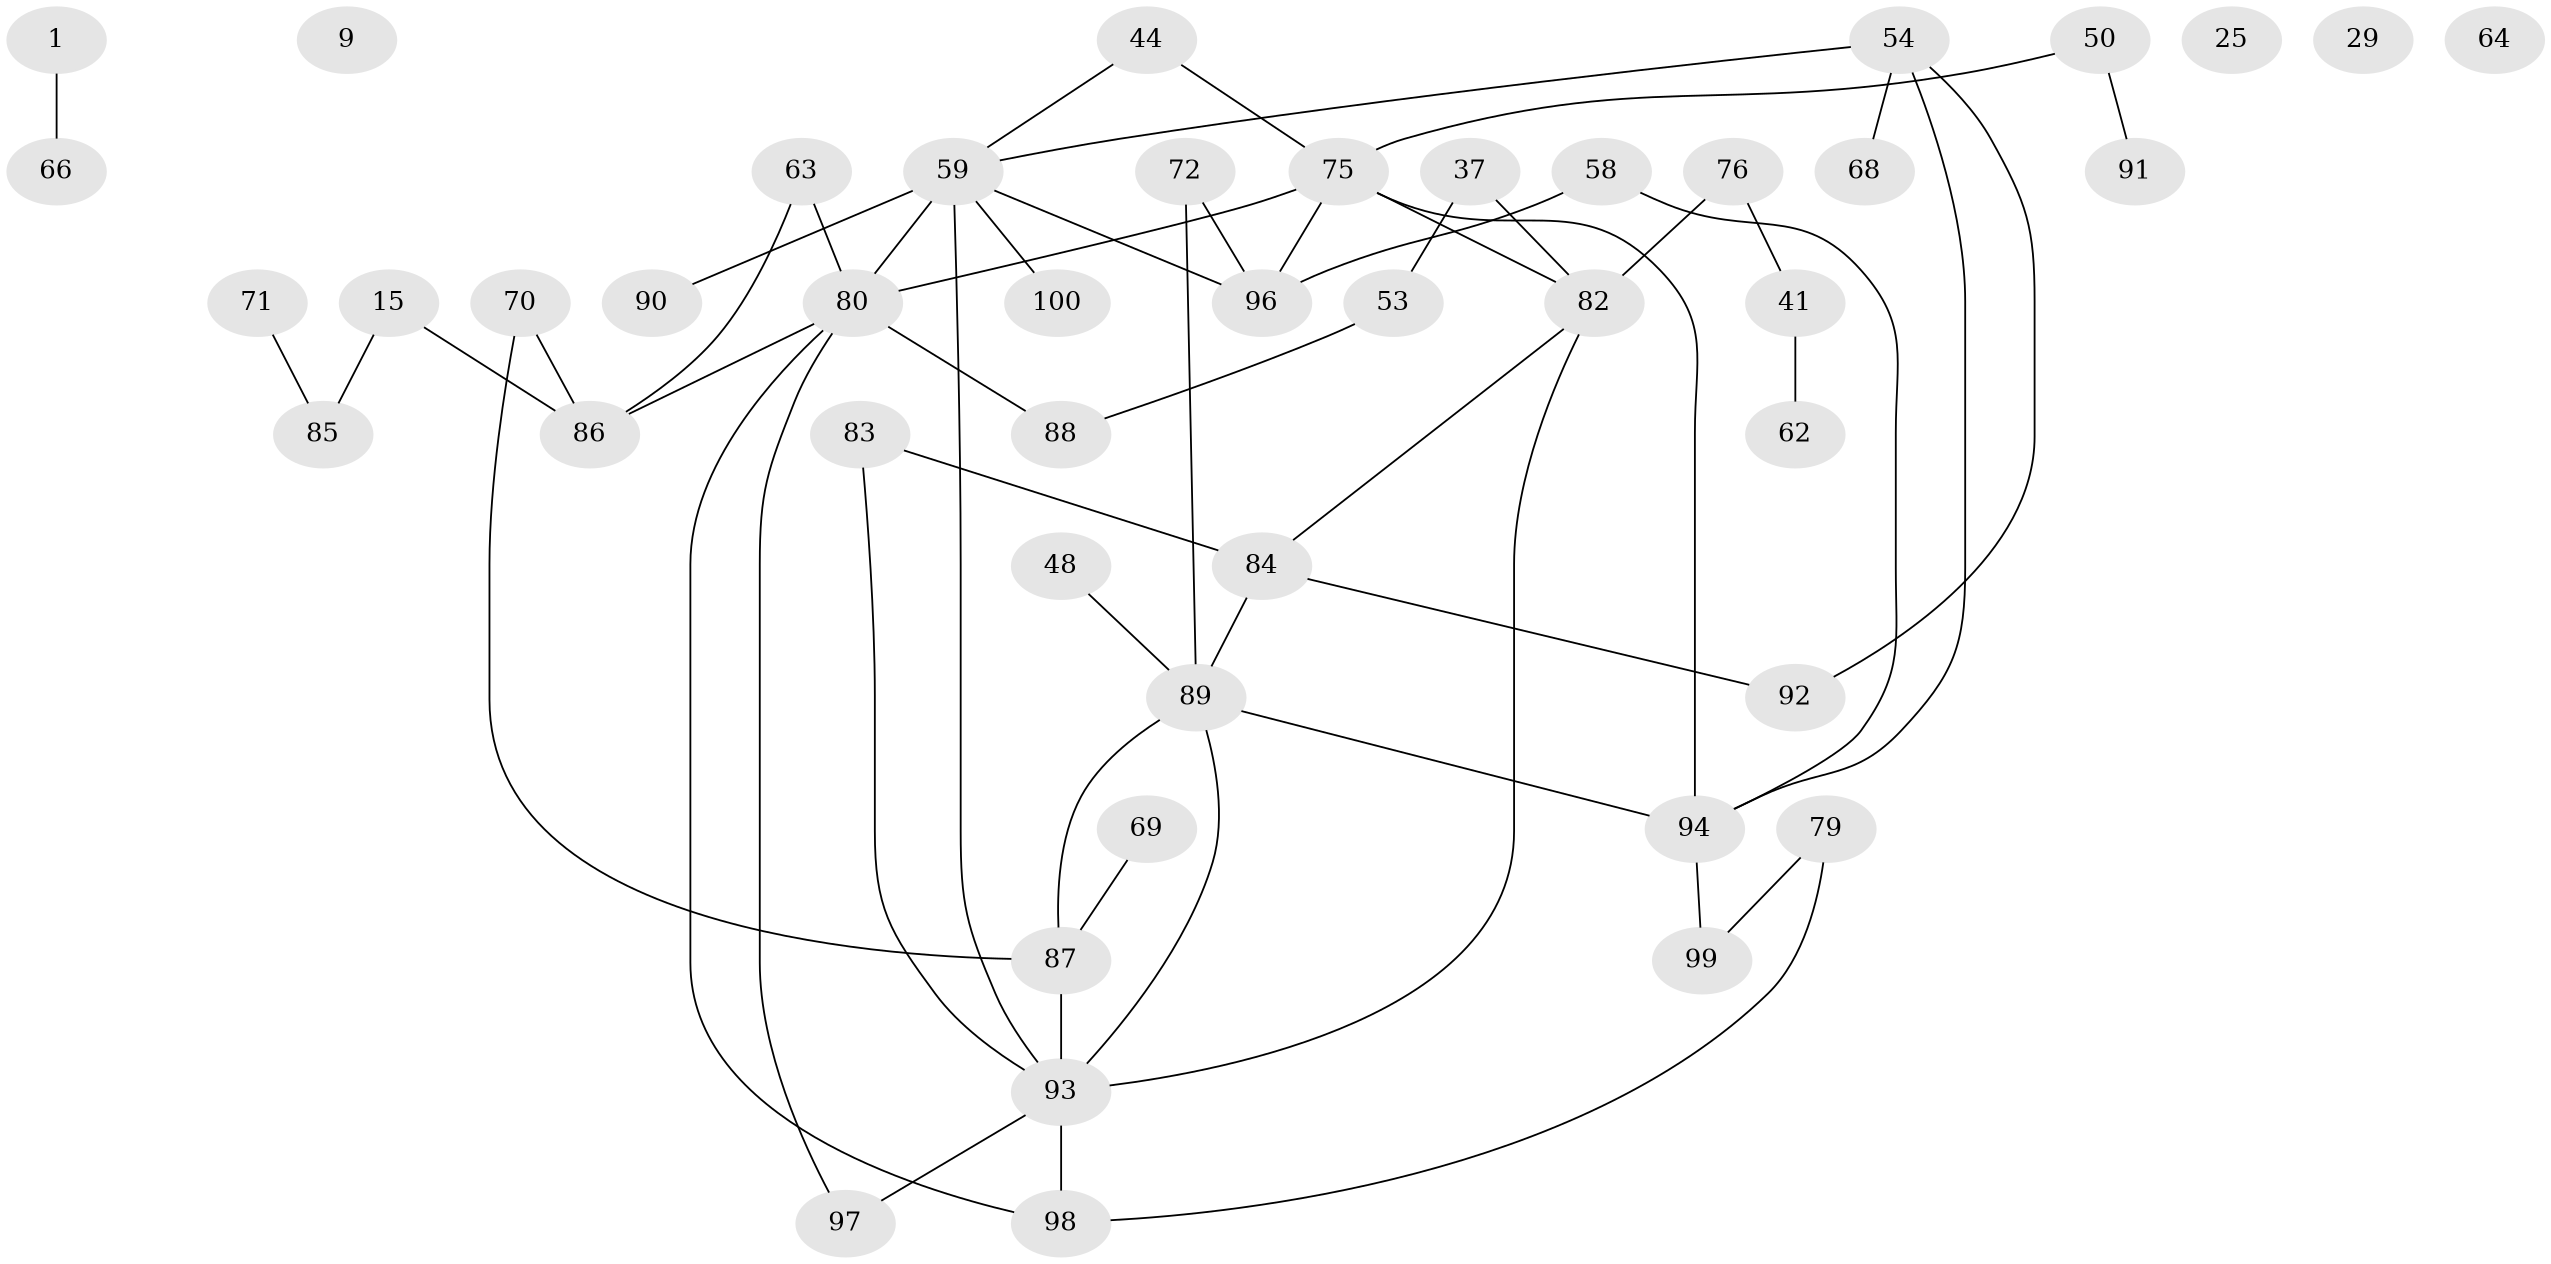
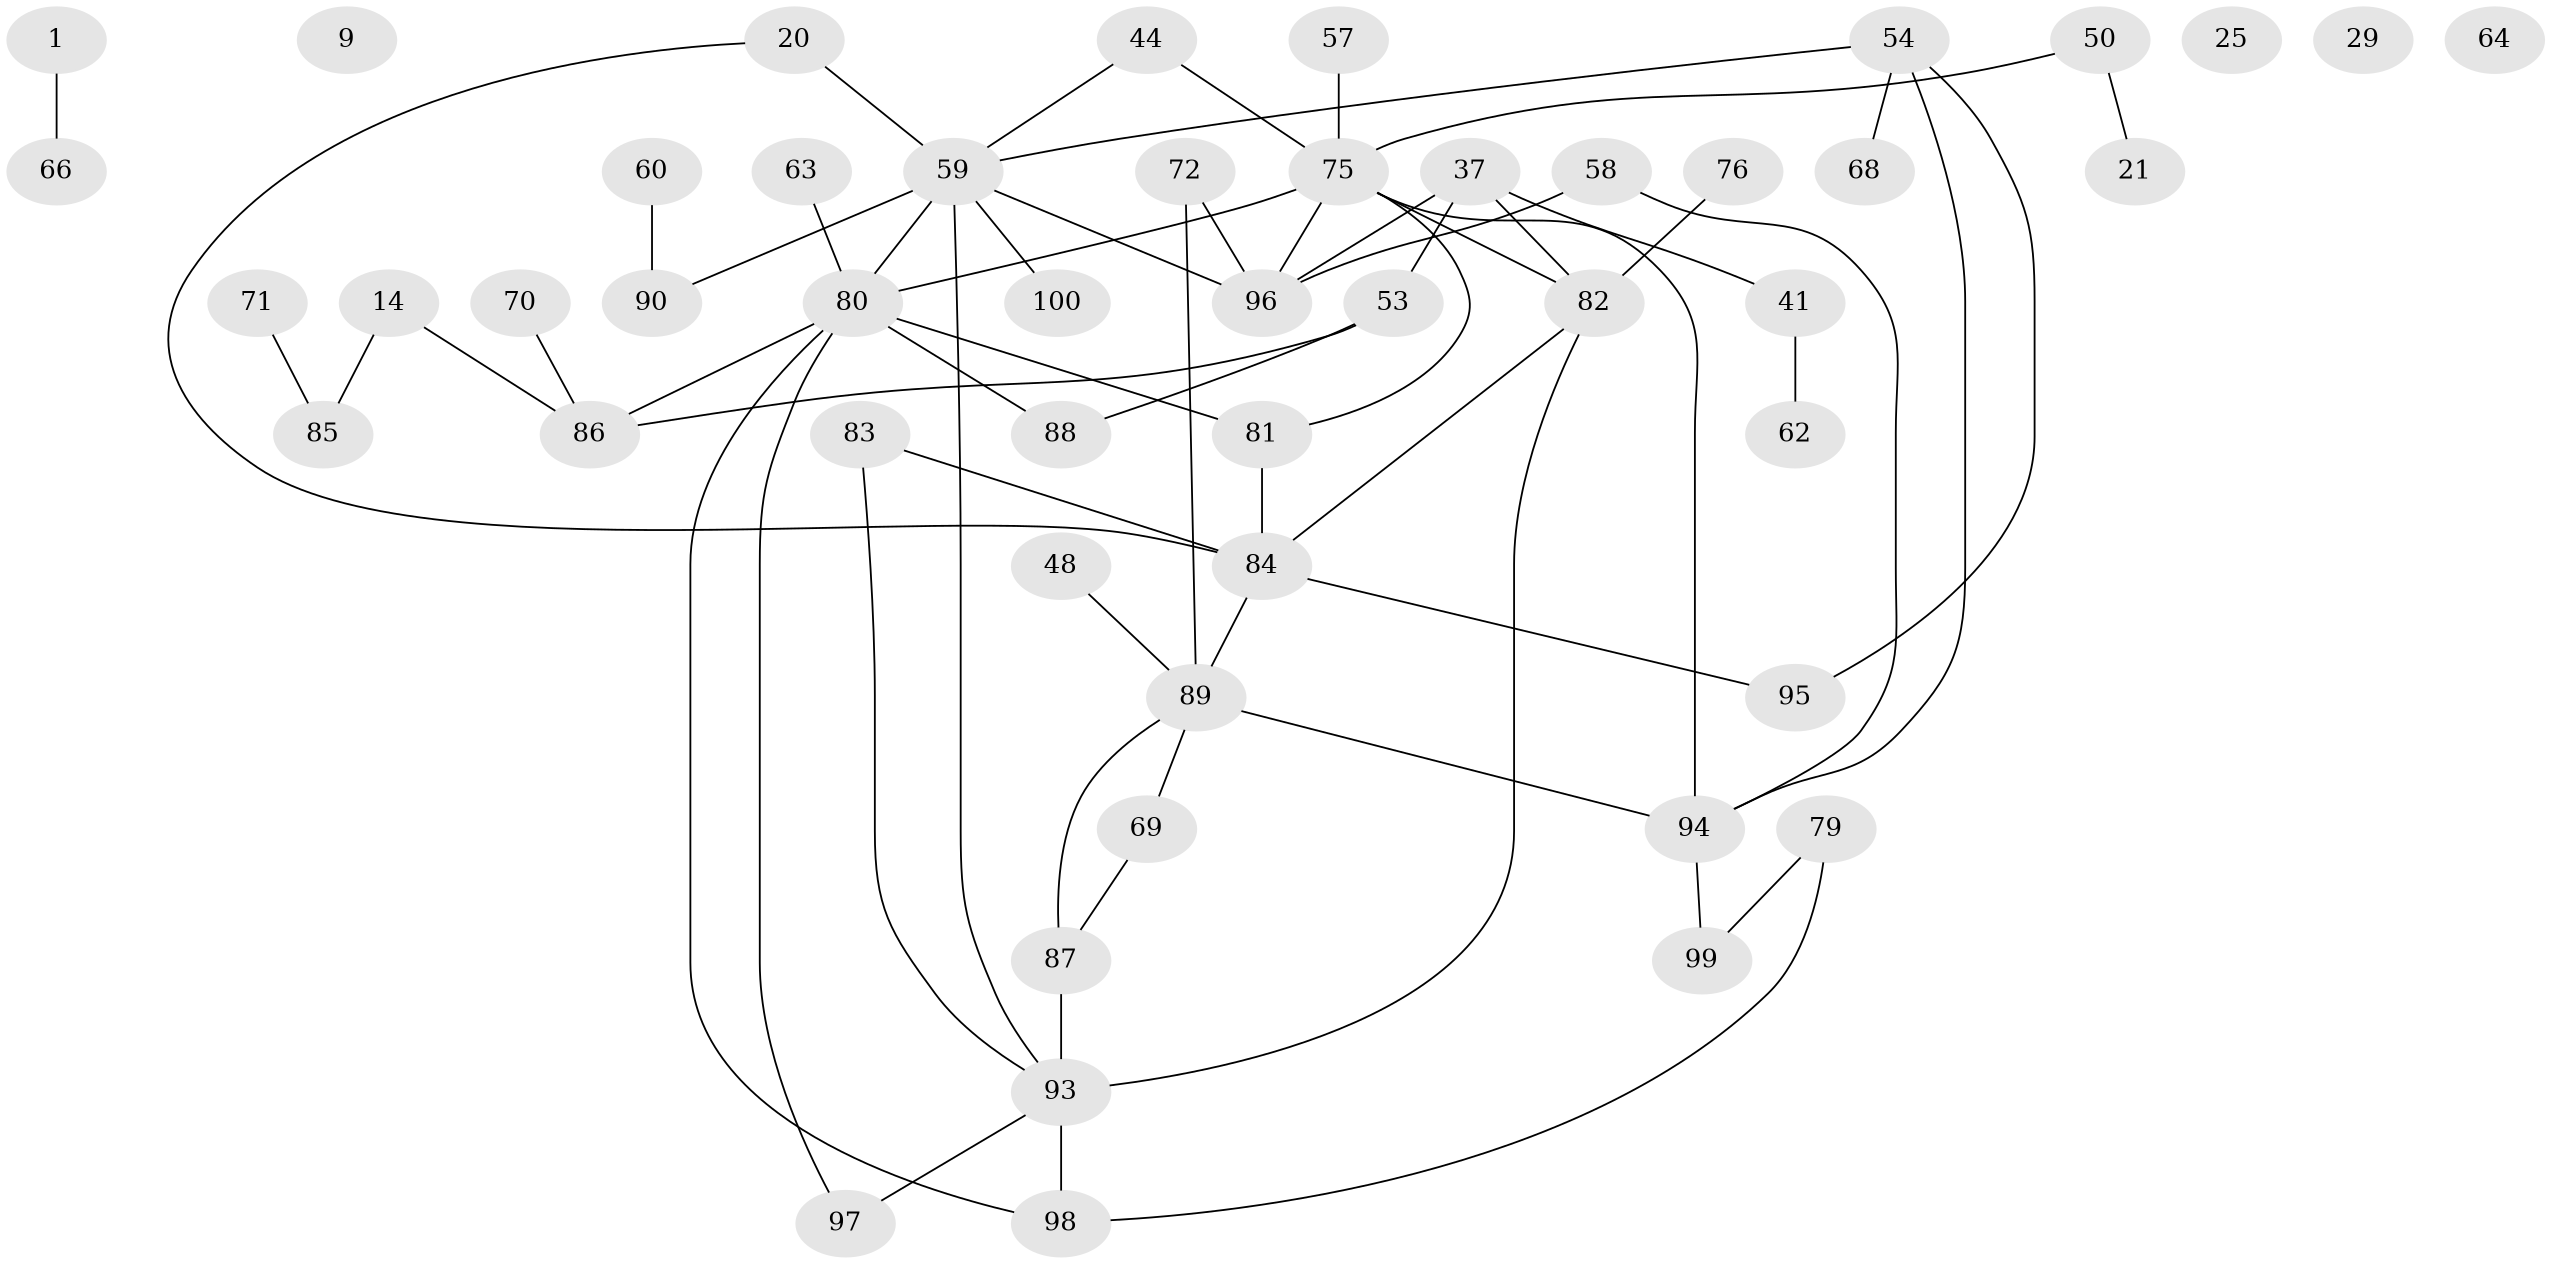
none -> (794, 40)
none -> (1339, 40)
none -> (652, 172)
(2135, 172) -> (2135, 172)
none -> (1366, 237)
(1764, 237) -> (1669, 251)
(389, 303) -> (389, 303)
(728, 323) -> (1017, 384)
none -> (1262, 435)
(1795, 698) -> (1795, 698)
(541, 822) -> none
(1193, 911) -> (1172, 763)
